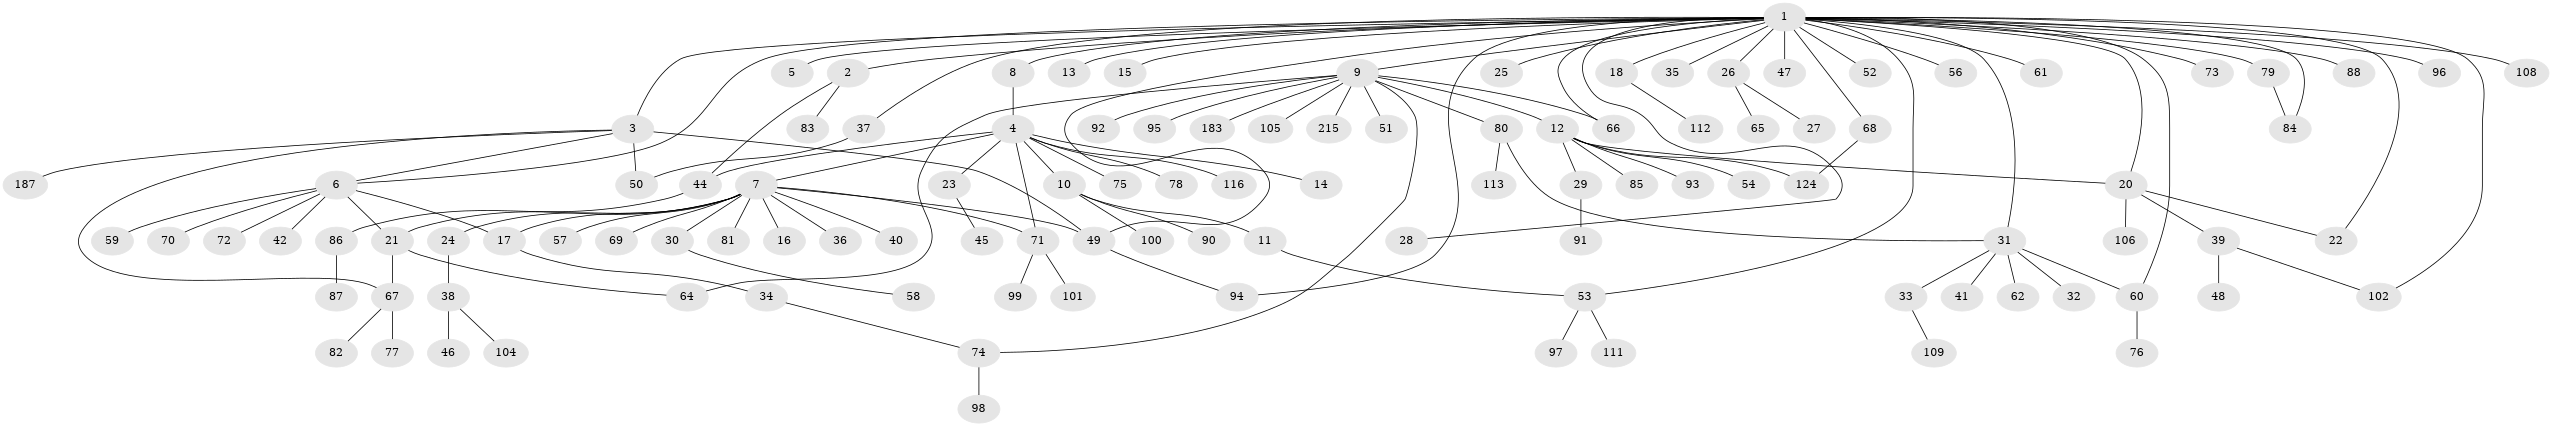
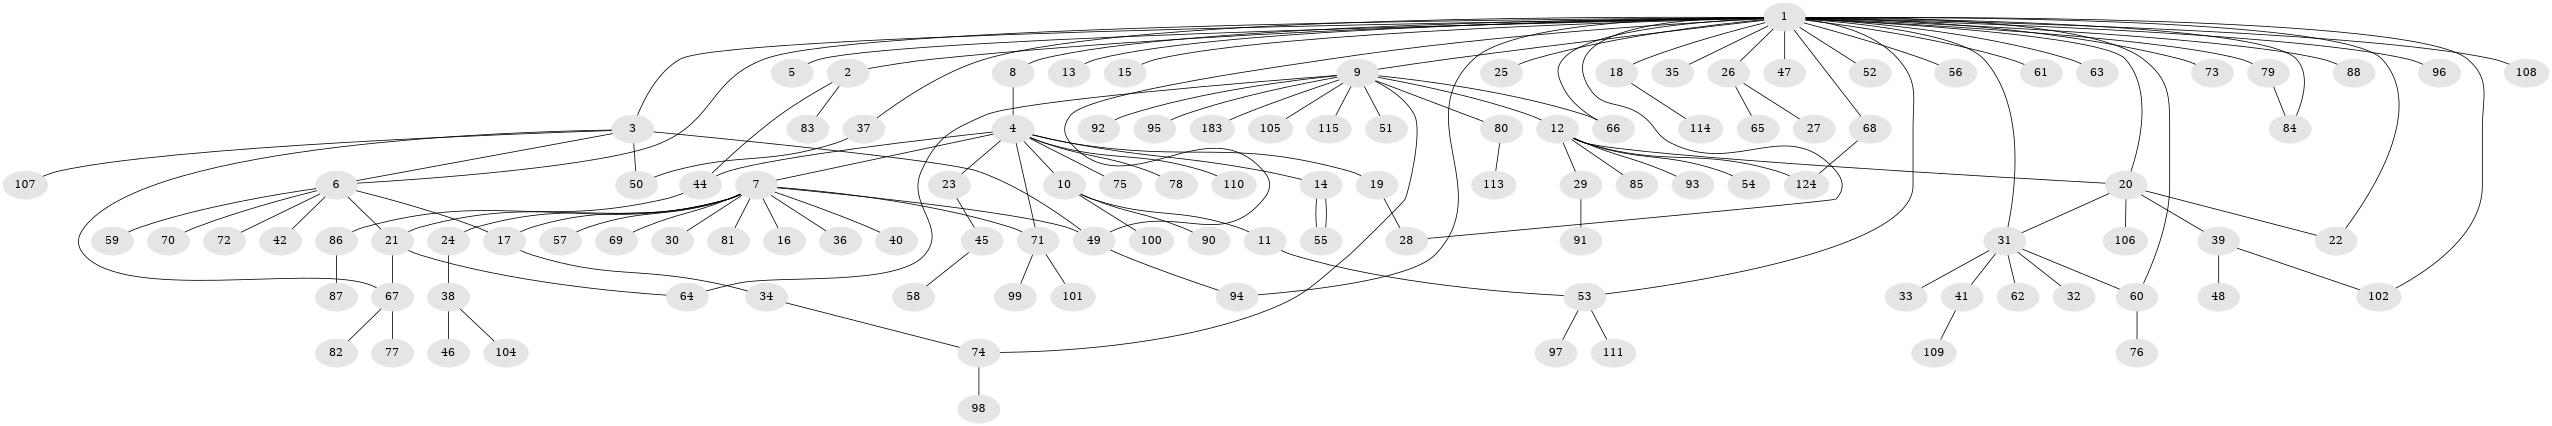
none -> (2097, 73)
(1329, 129) -> (1329, 129)
(1701, 129) -> (1701, 129)
(25, 185) -> (25, 185)
(1234, 185) -> (1234, 185)
none -> (1377, 185)
(1729, 233) -> (2066, 213)
none -> (1321, 241)
(774, 274) -> (948, 269)
(1920, 325) -> (1948, 325)
